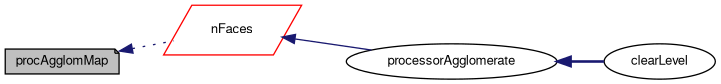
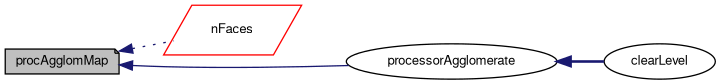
(333, 45) -> (241, 67)
